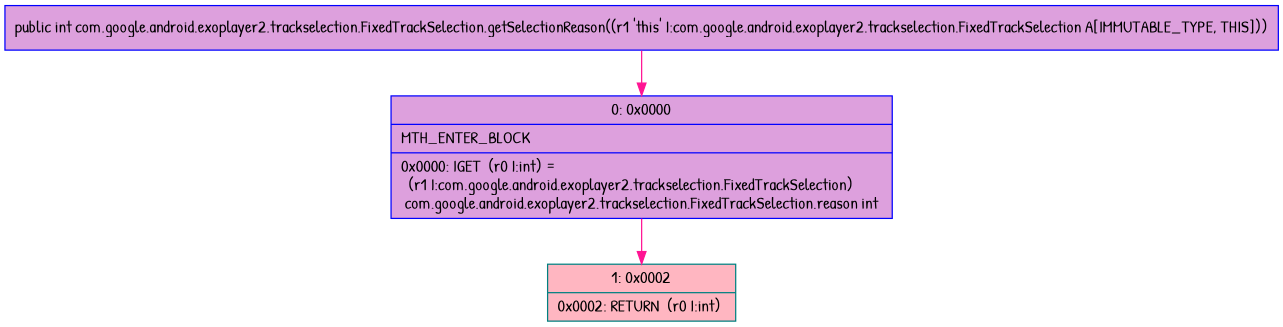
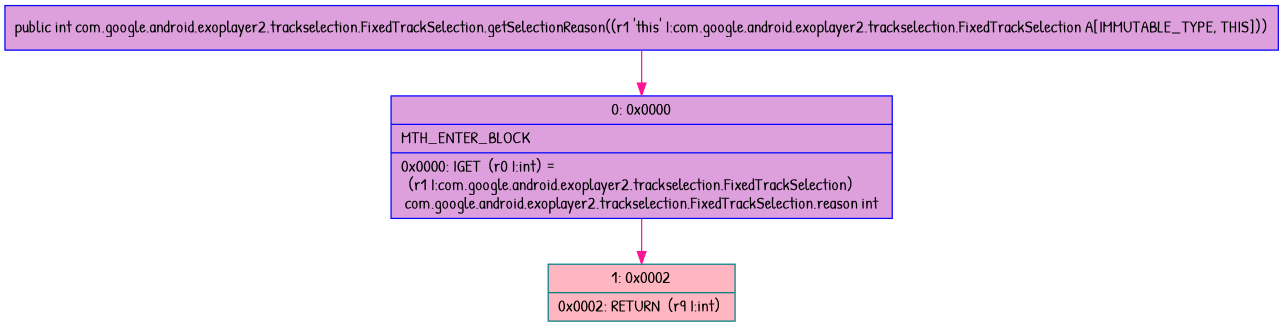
(642, 306) -> (642, 306)
